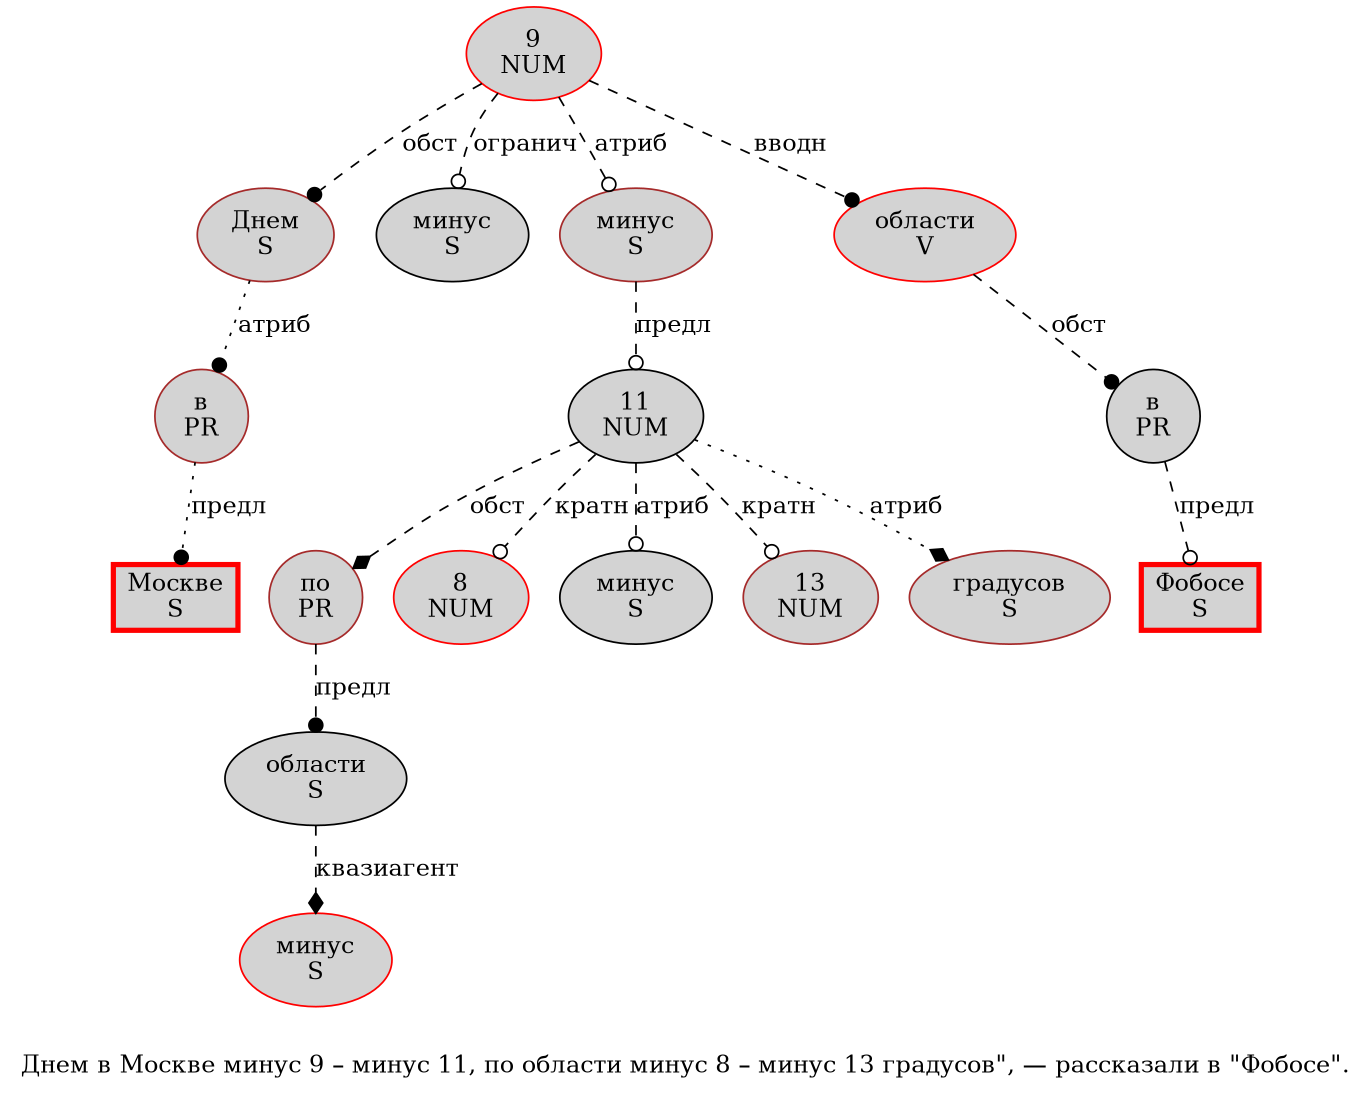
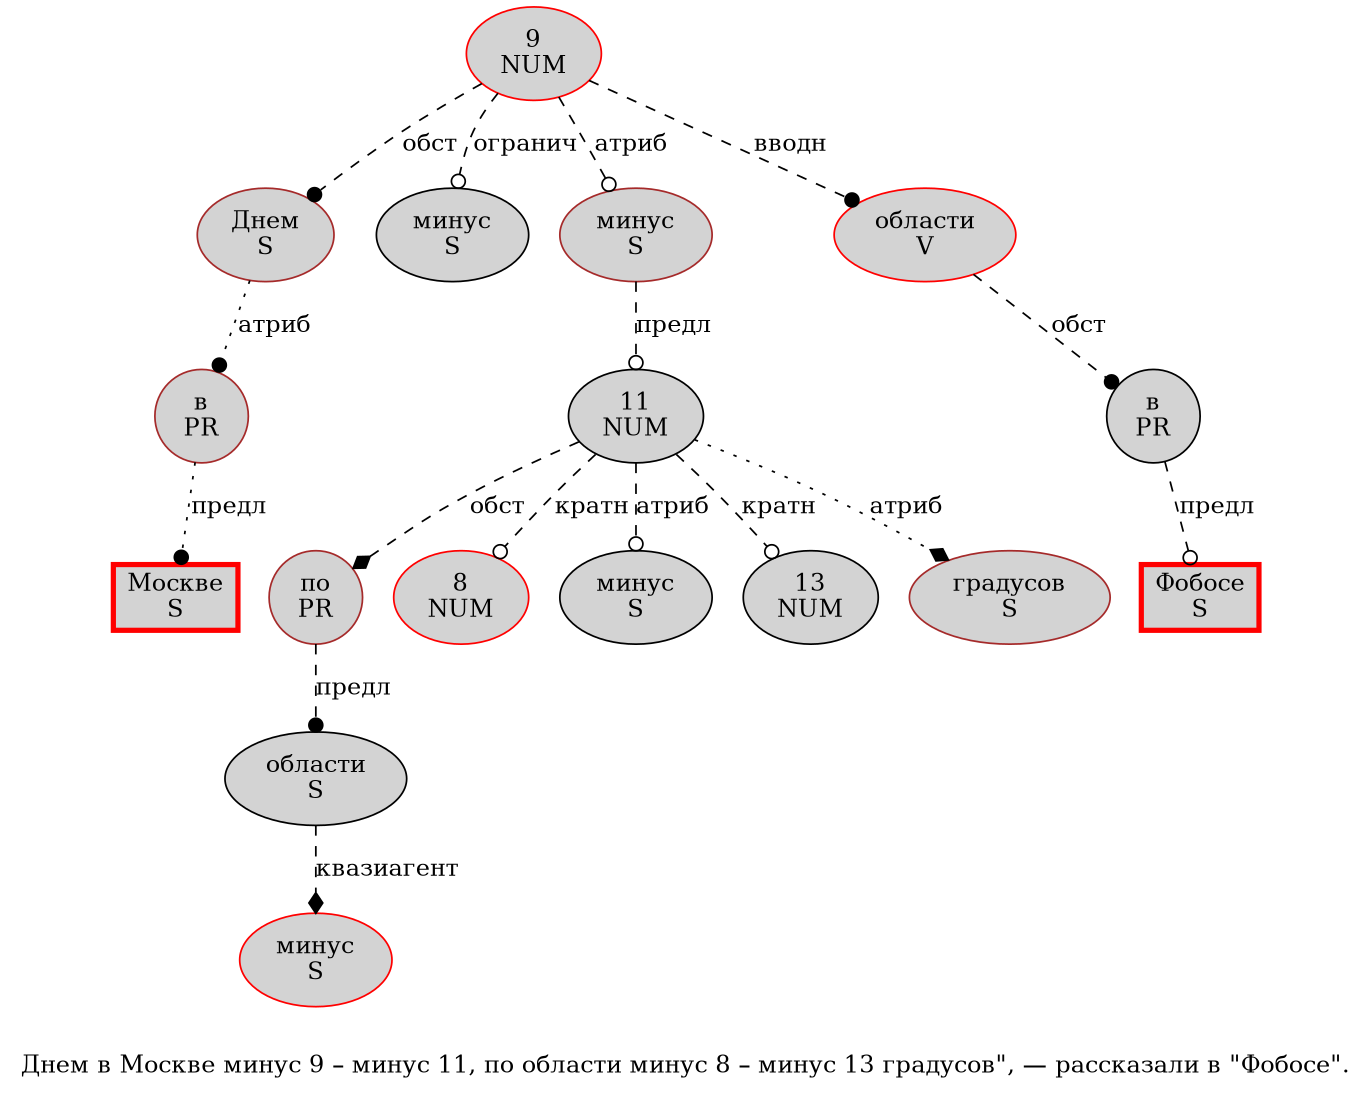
(811, 597) -> (811, 597)
